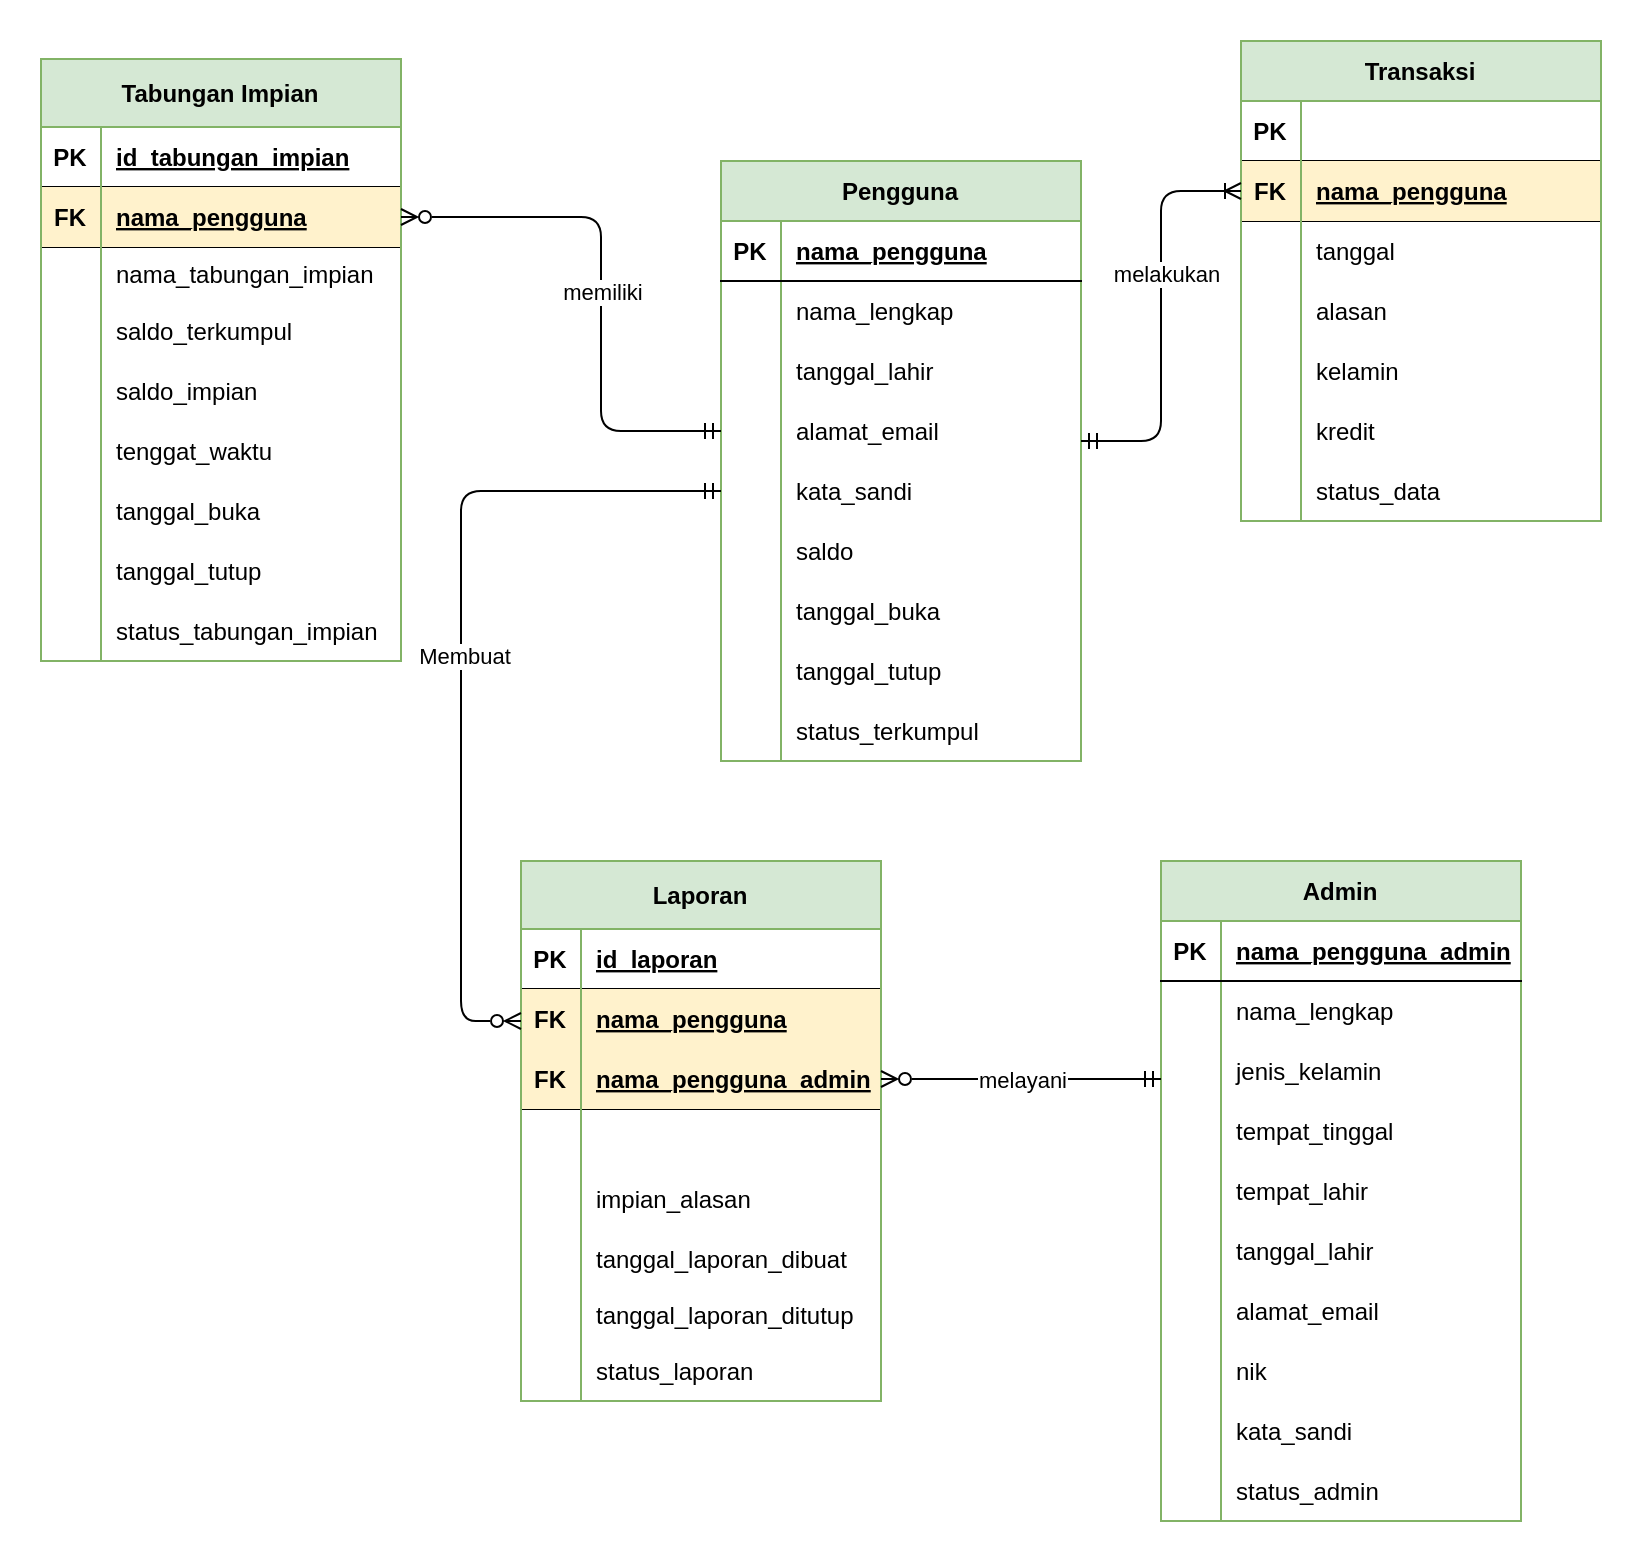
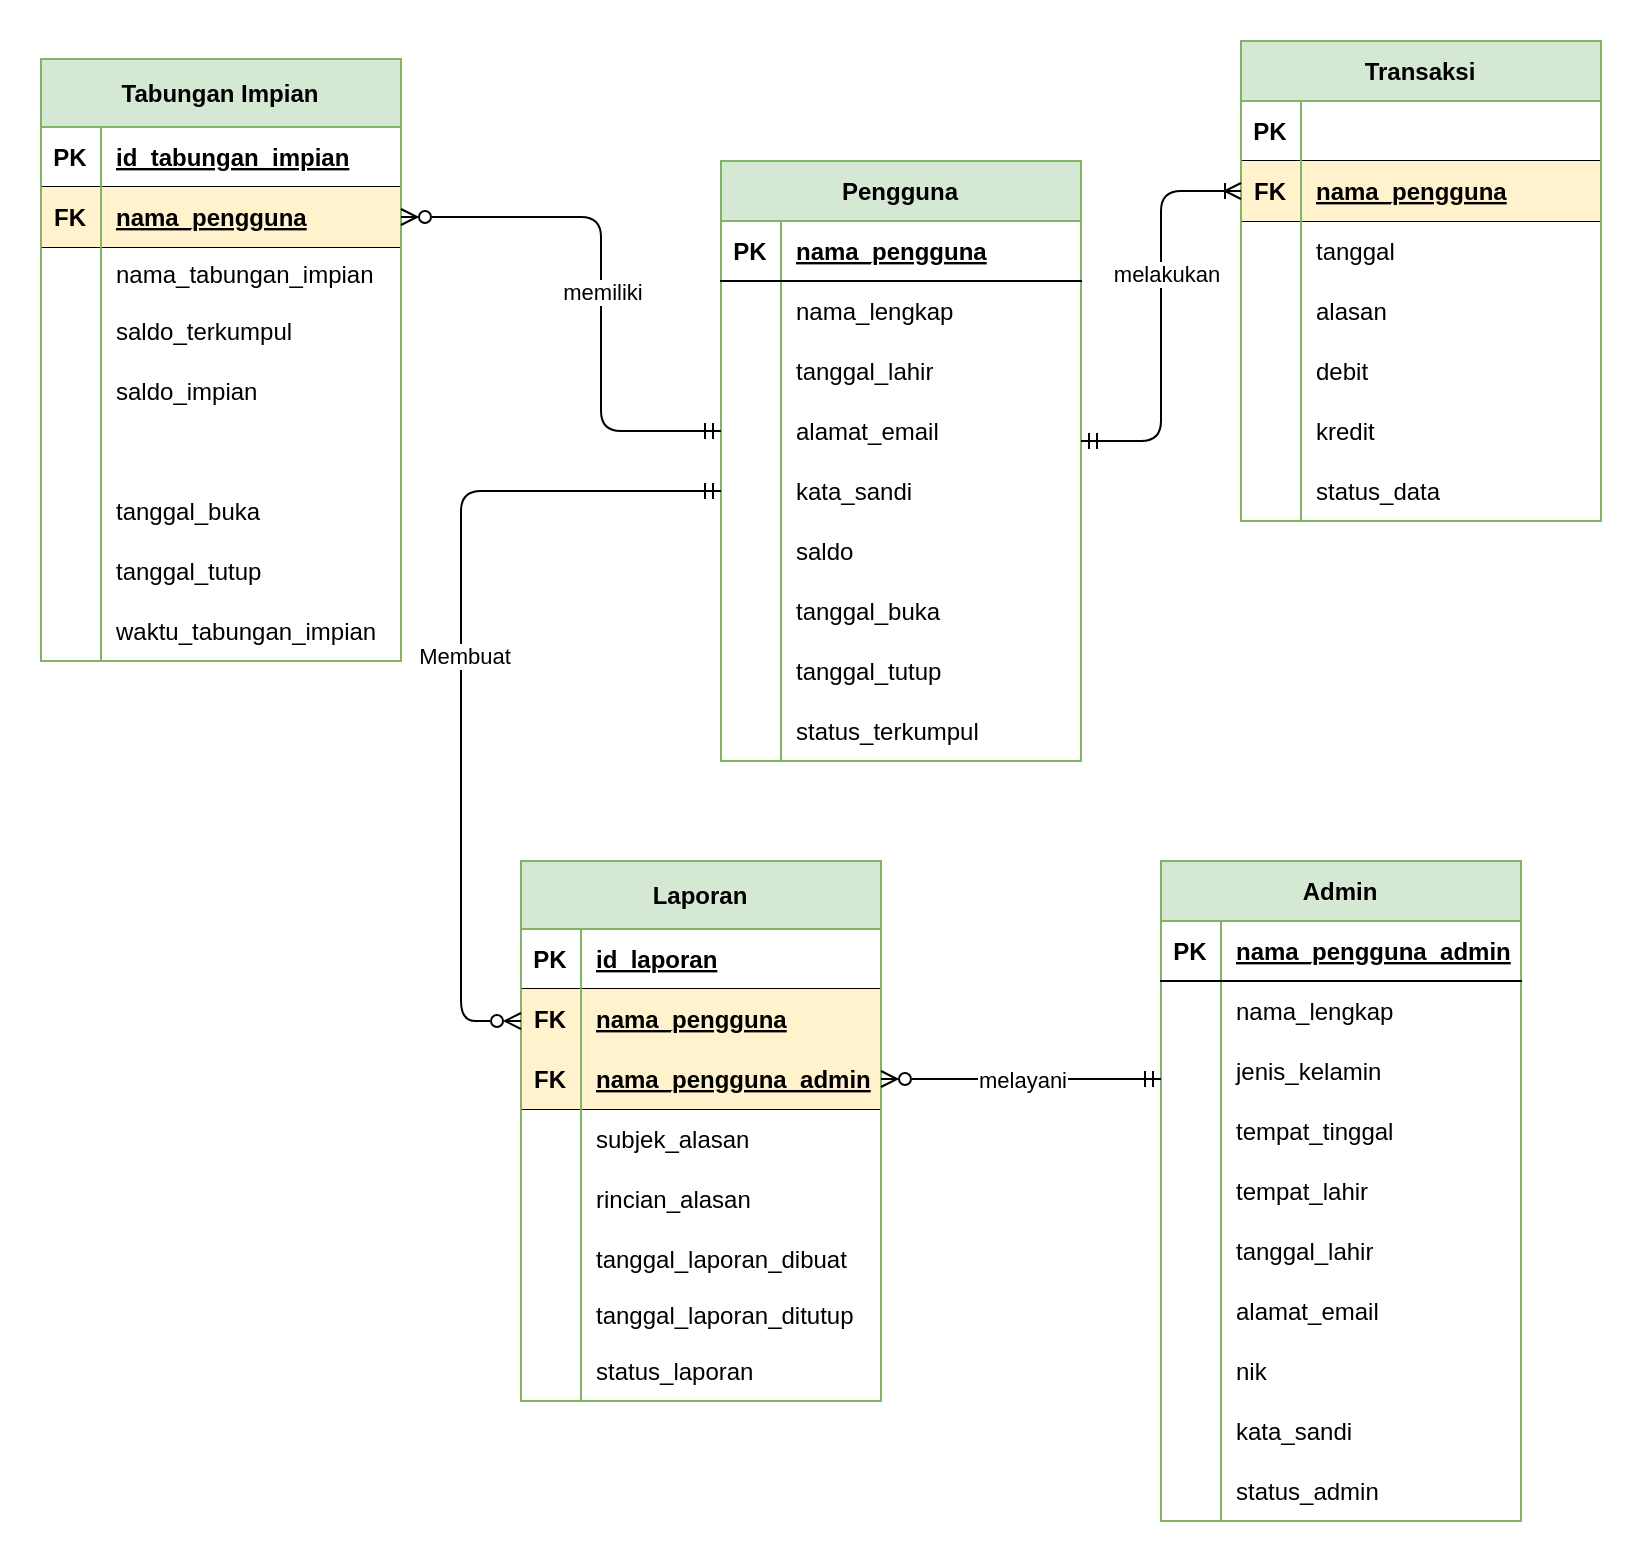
(1357, 372) -> (1346, 372)
(251, 451) -> none
(258, 632) -> (251, 632)
none -> (731, 1139)
(674, 1200) -> (681, 1200)
